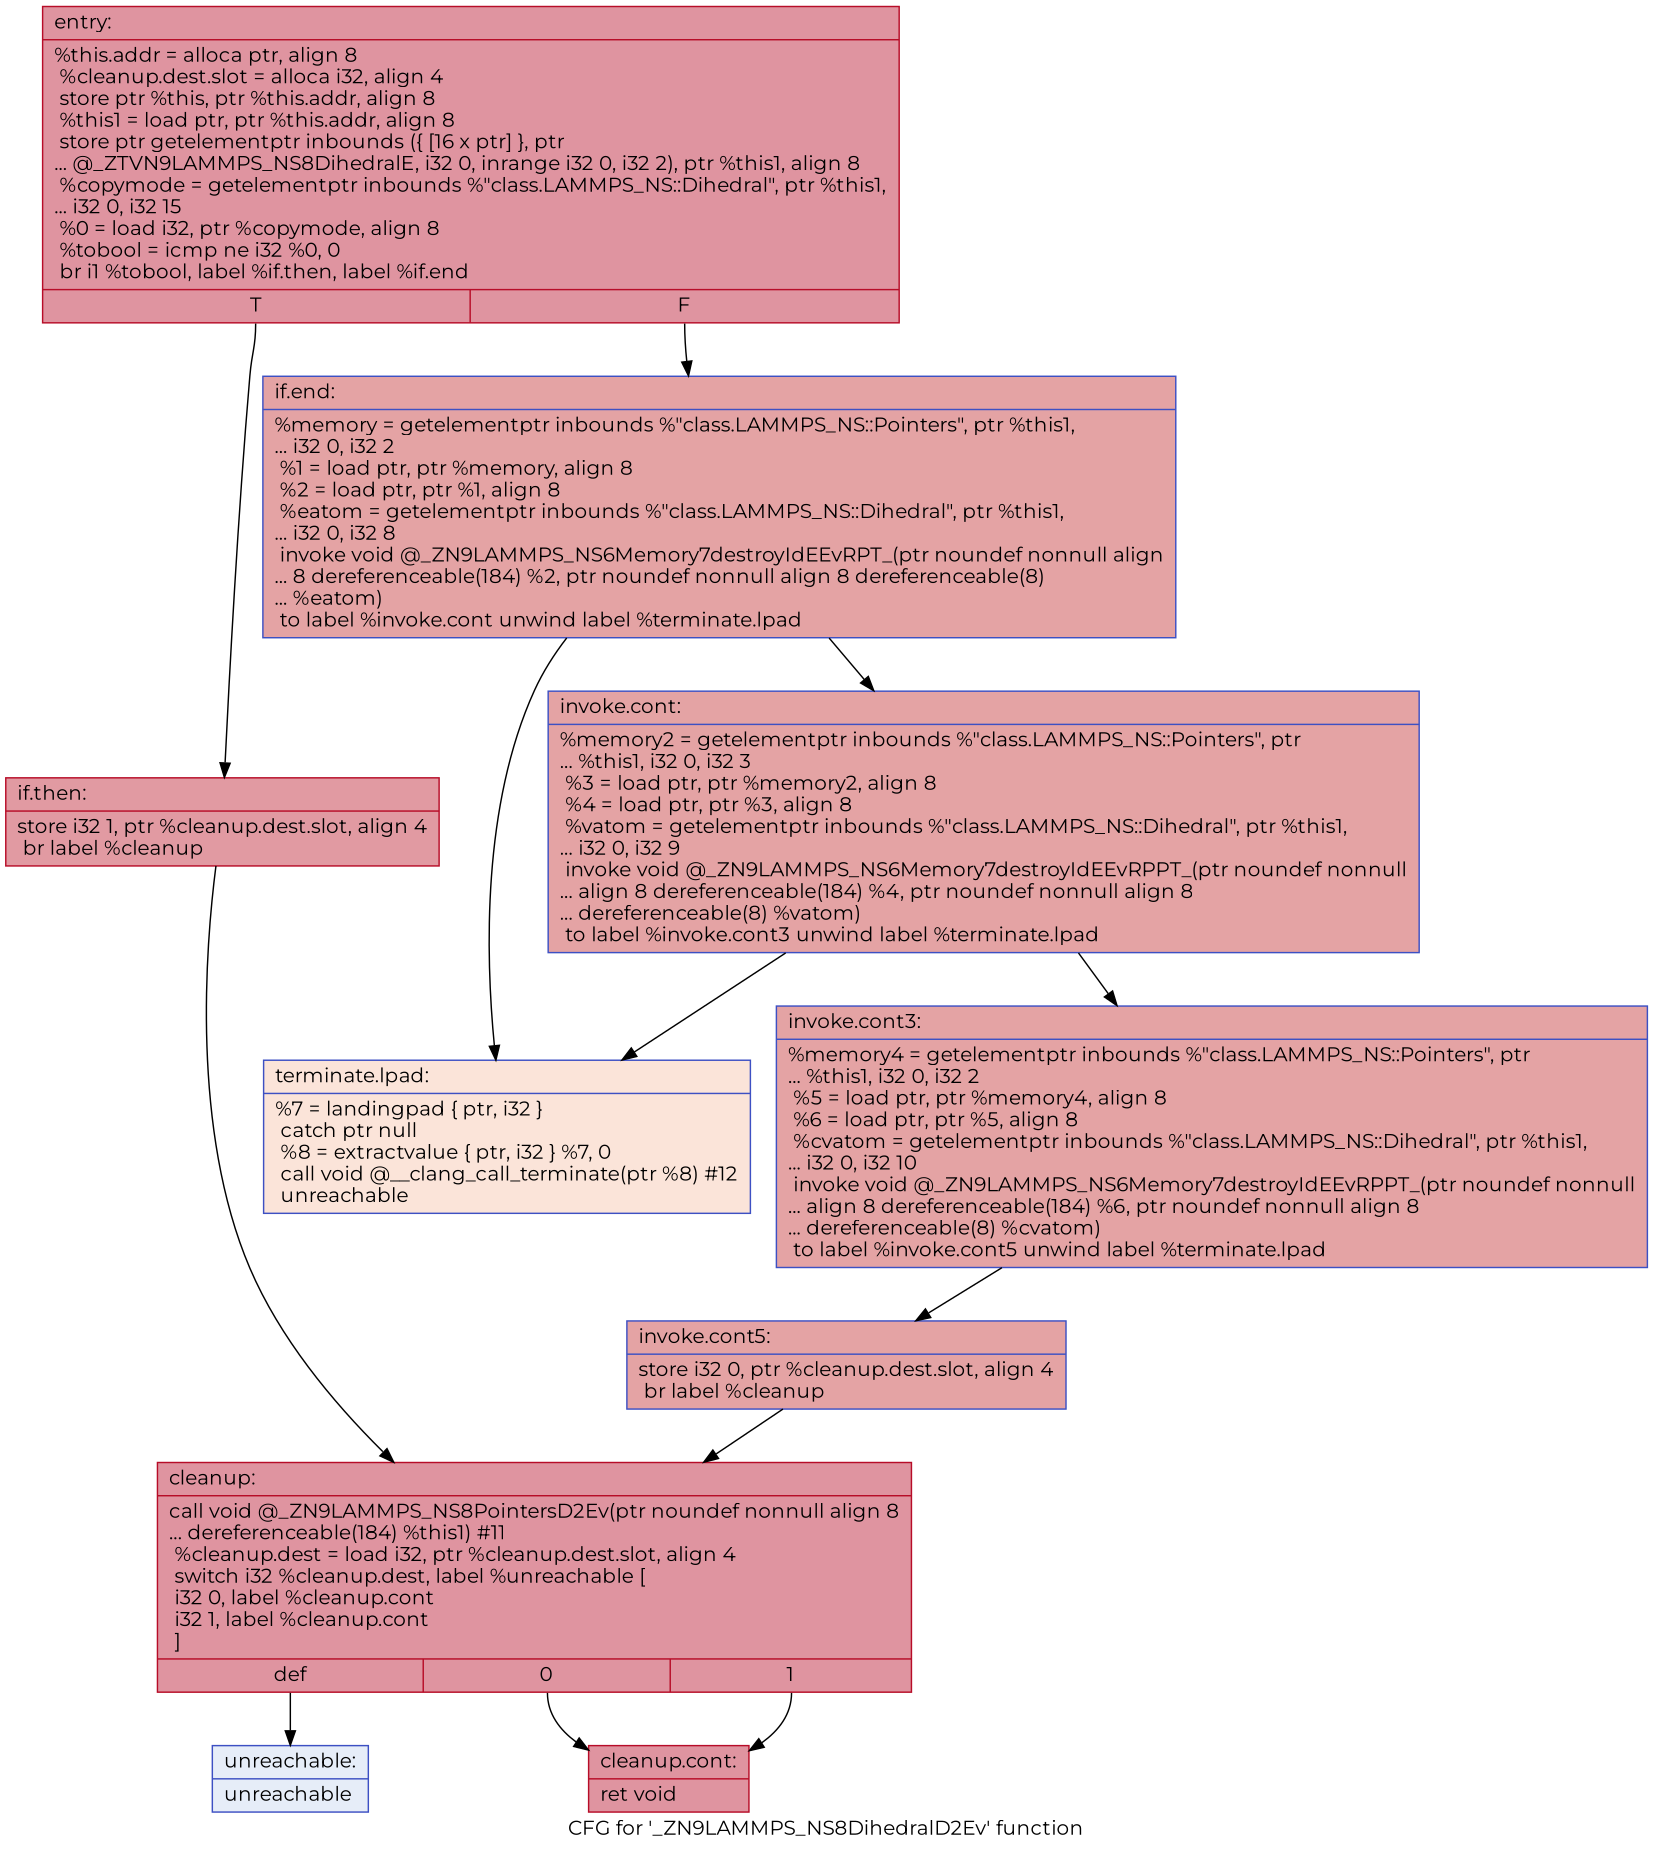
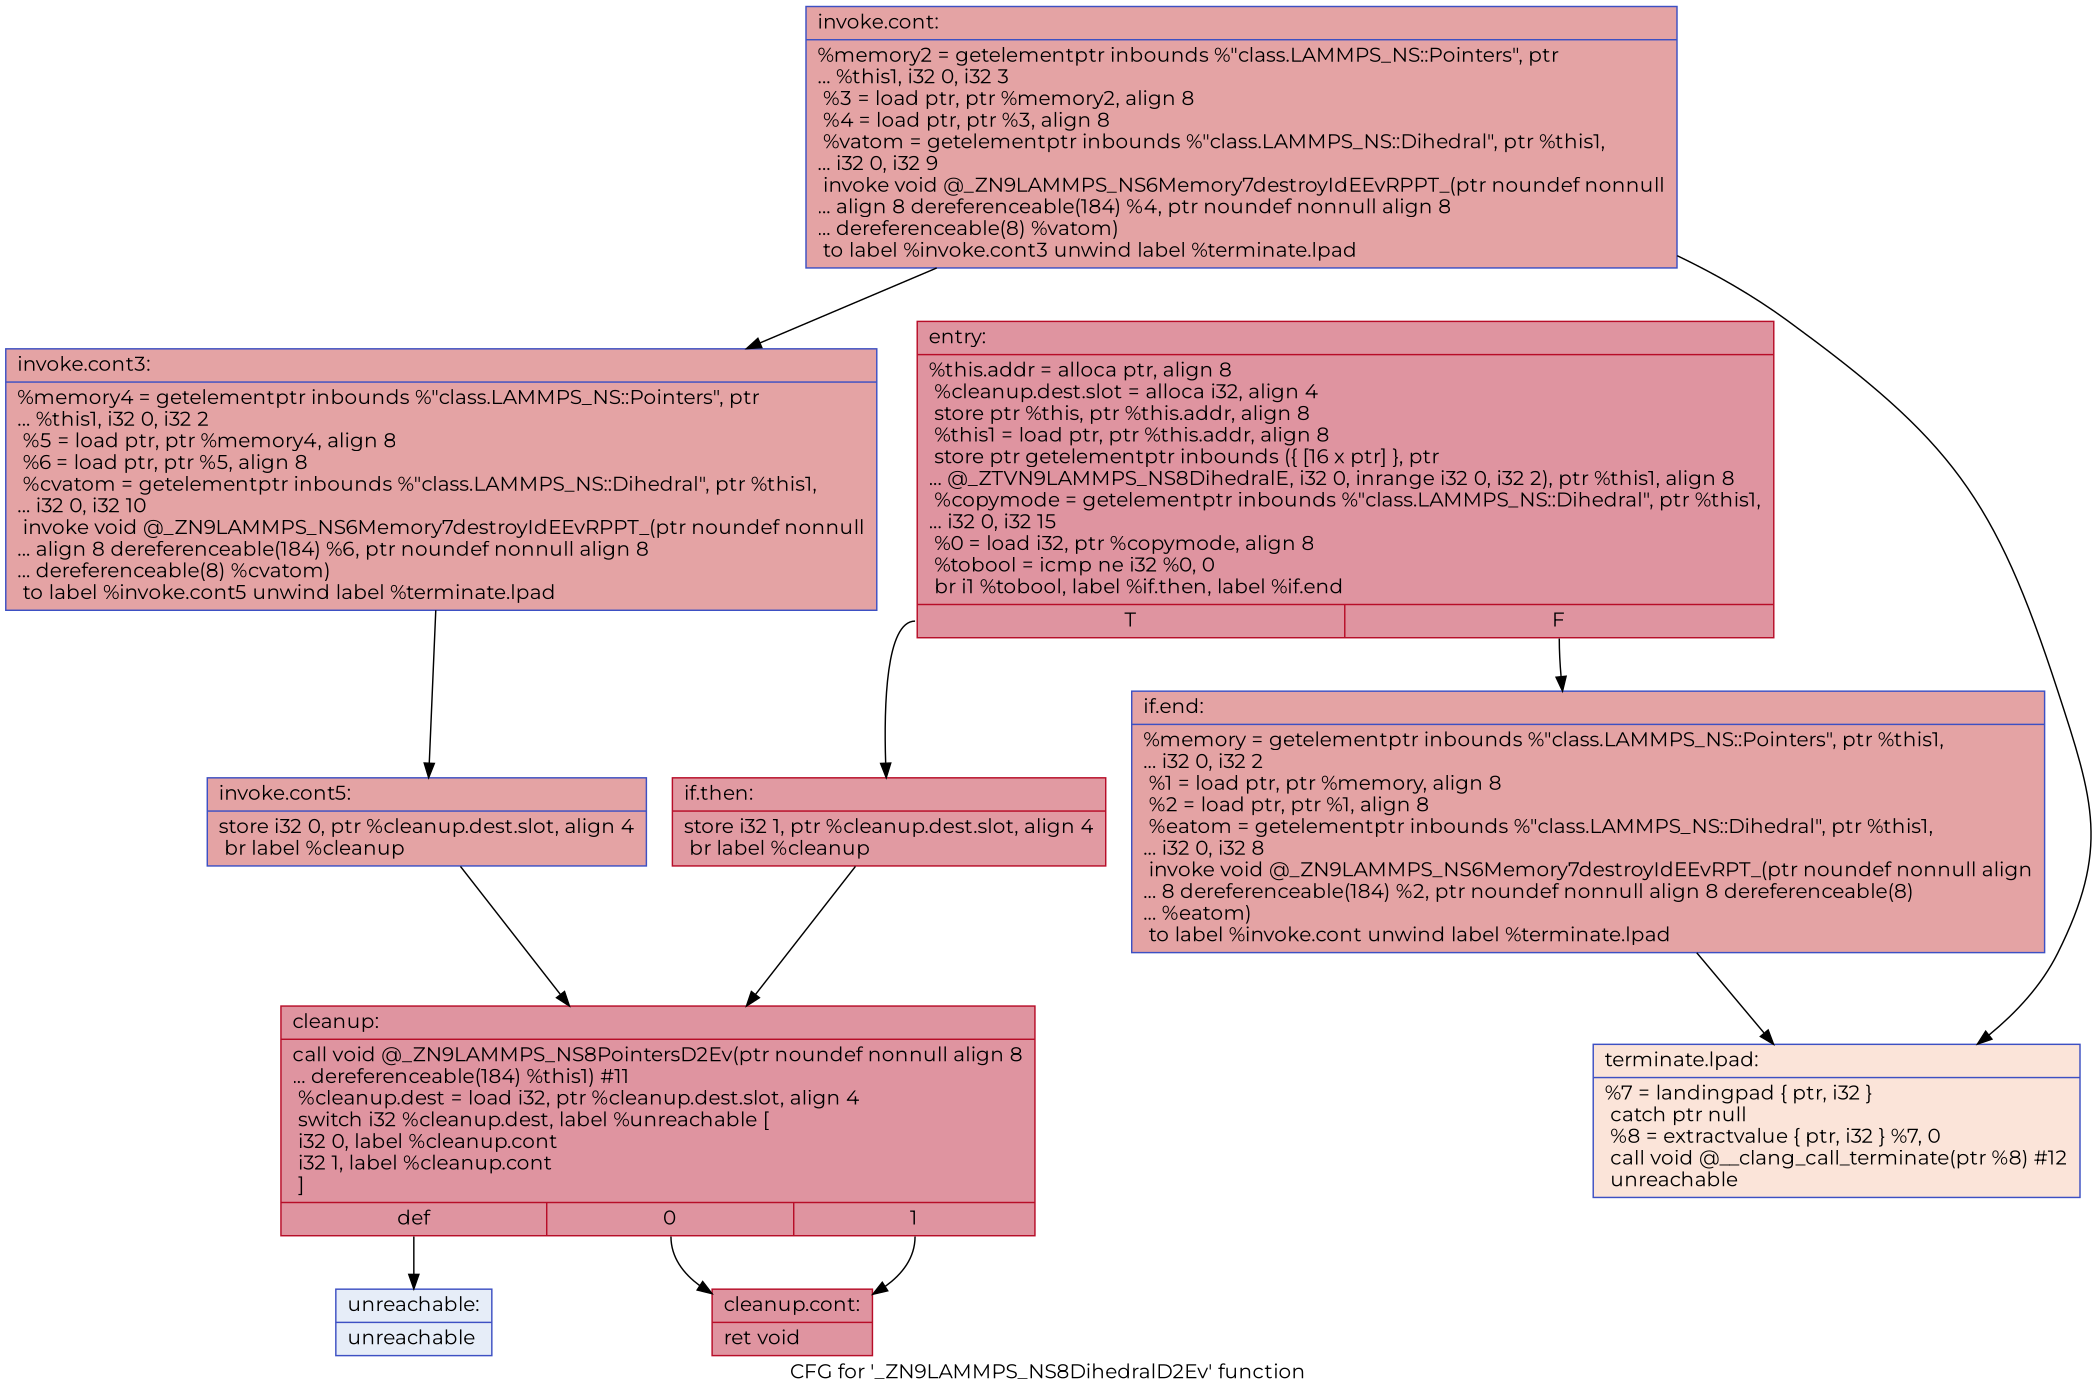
(847, 659) -> none
